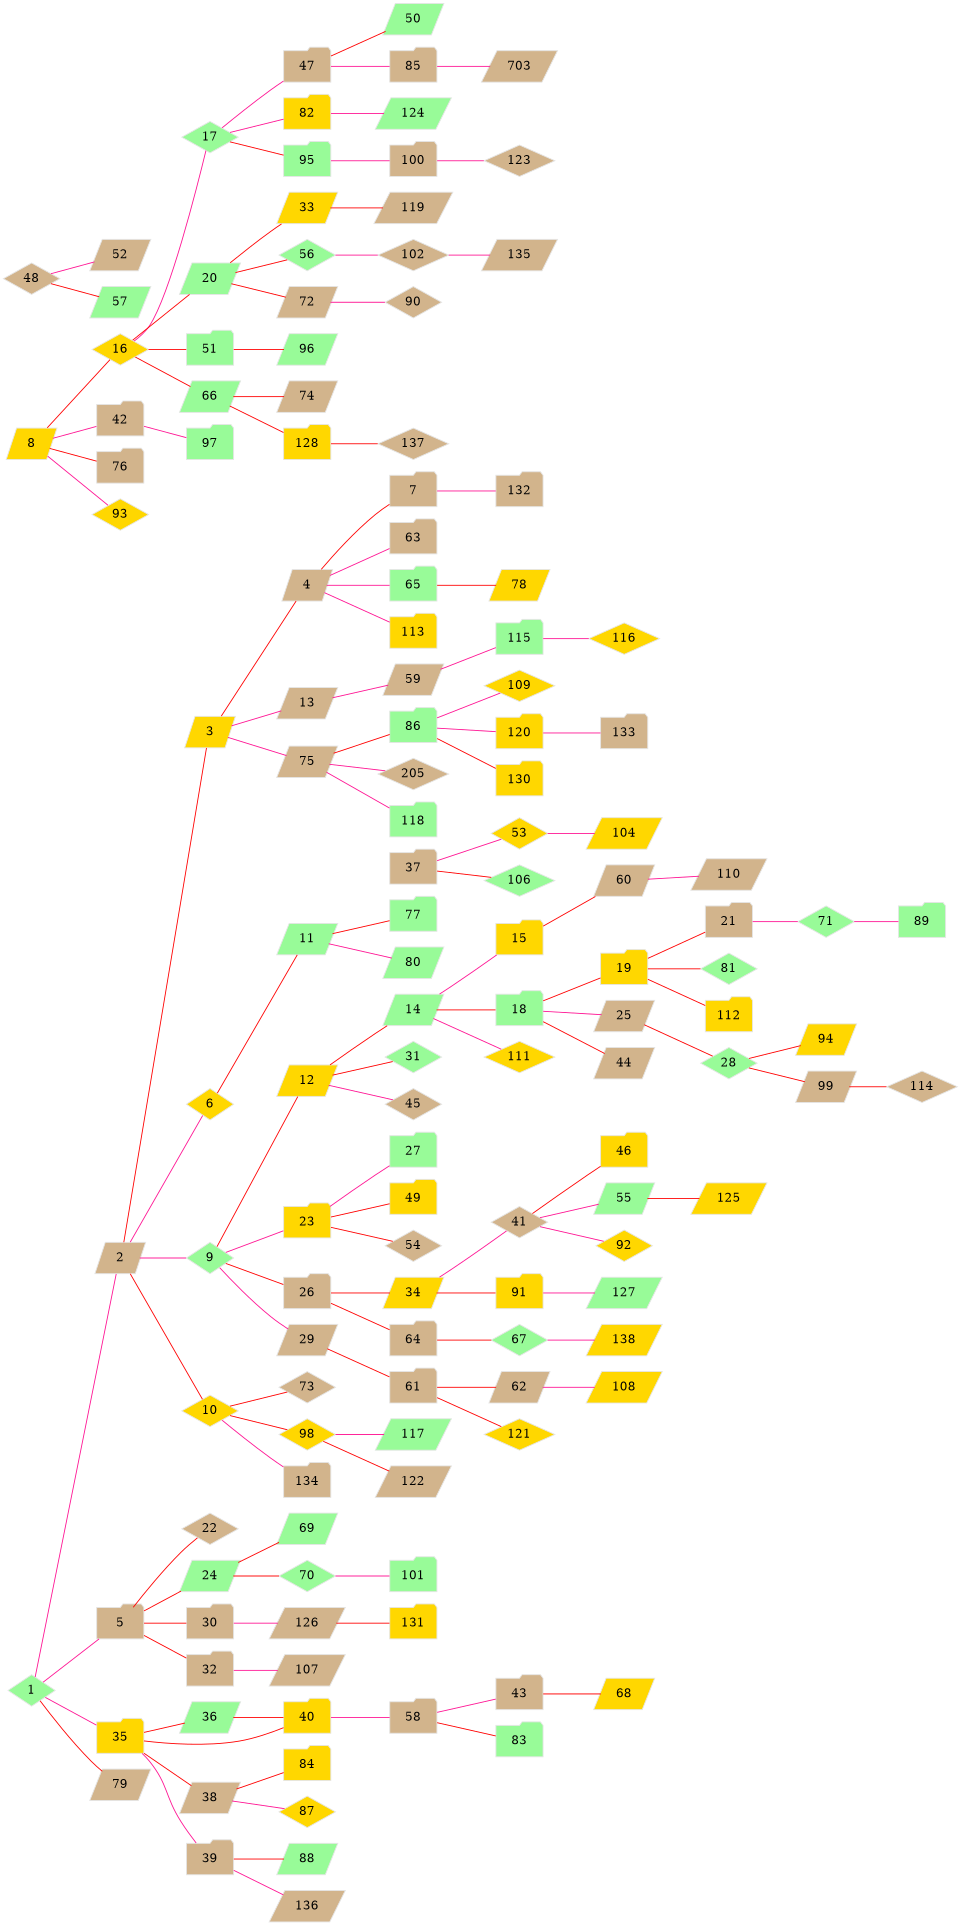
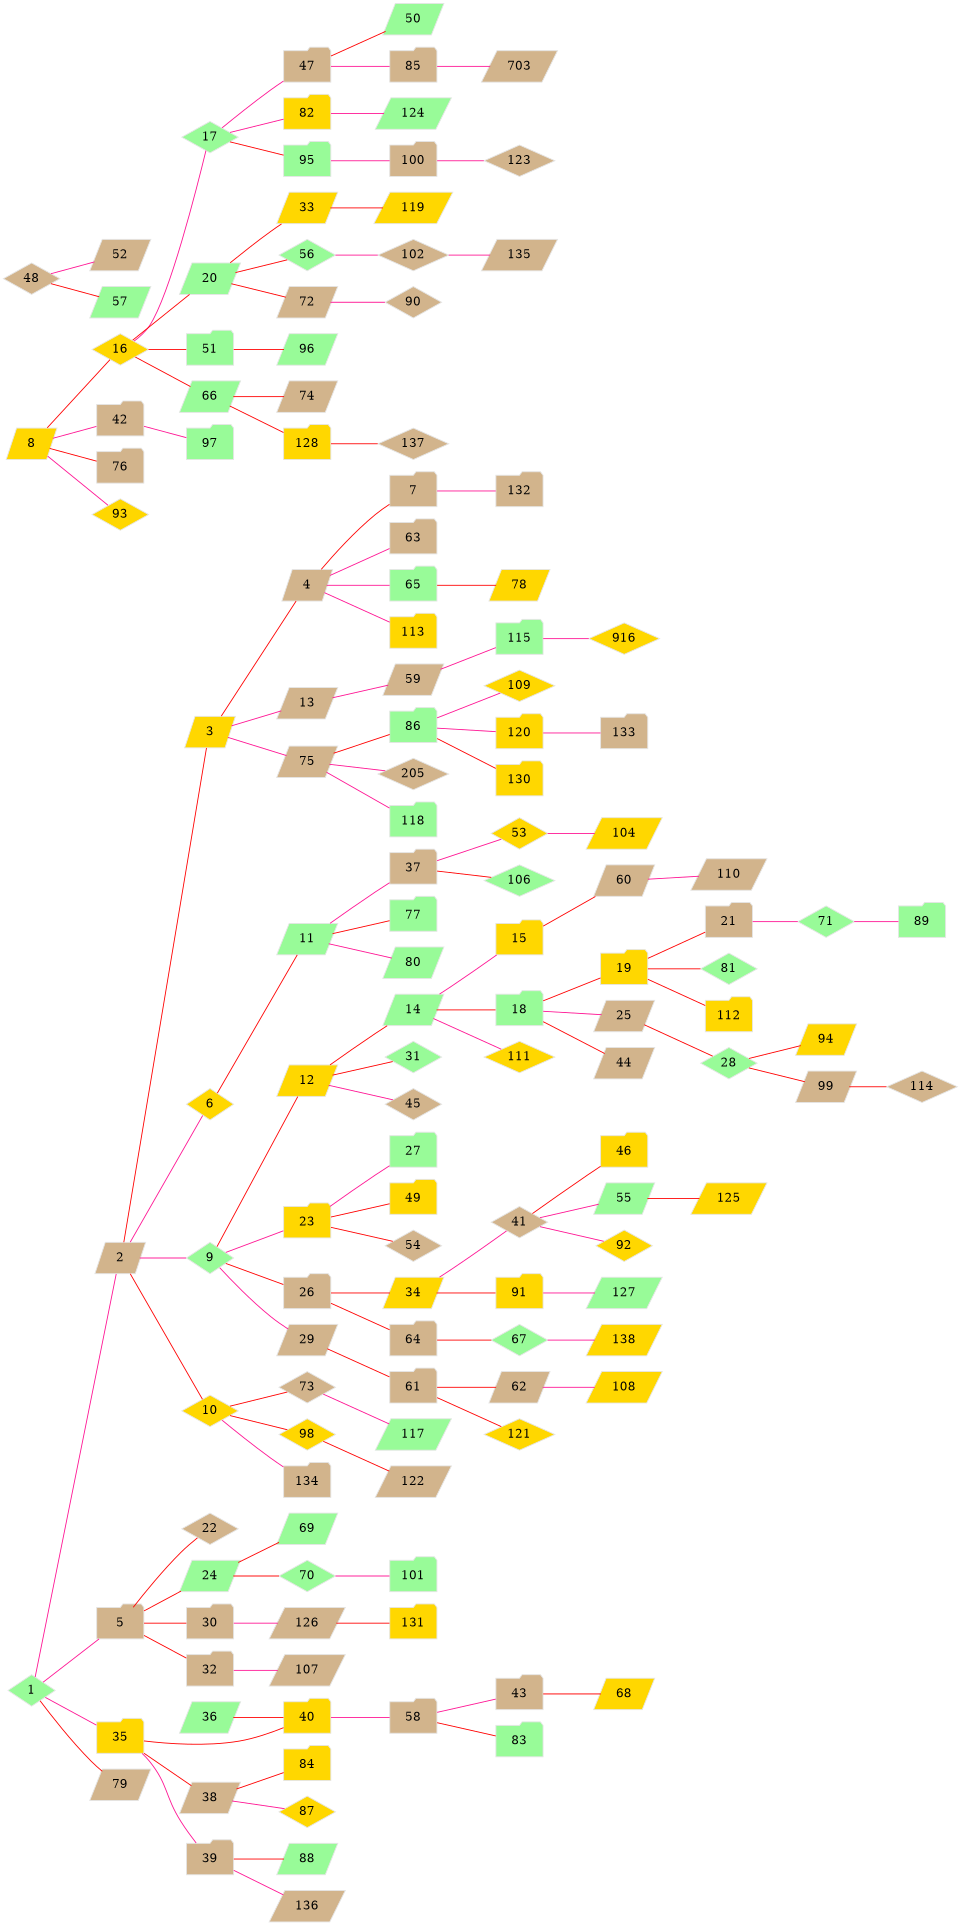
(413, 208) -> (413, 208)
(624, 639) -> (624, 639)
none -> (360, 903)
(360, 1434) -> (356, 1409)
(164, 1728) -> none
